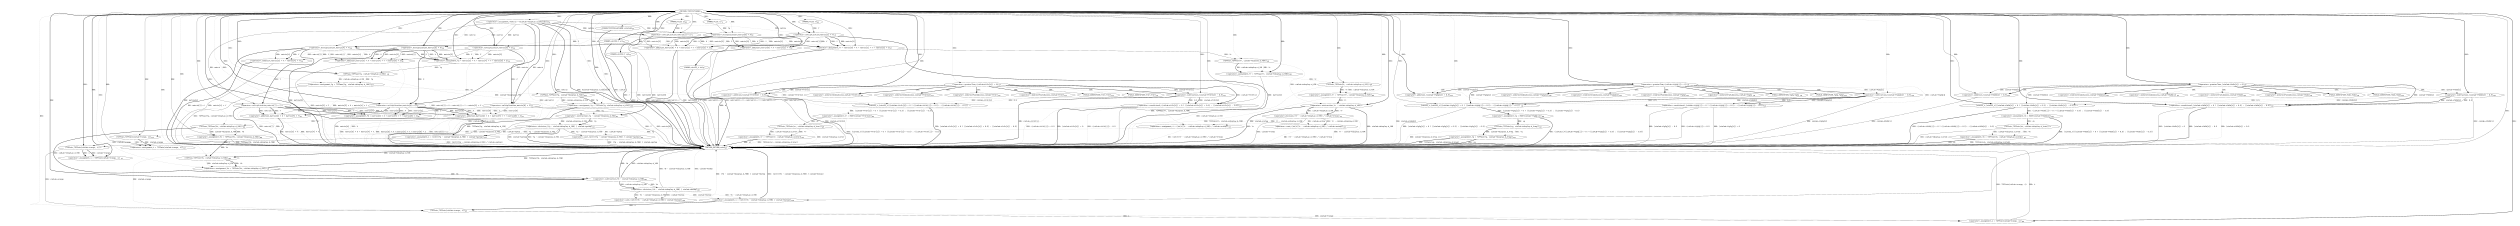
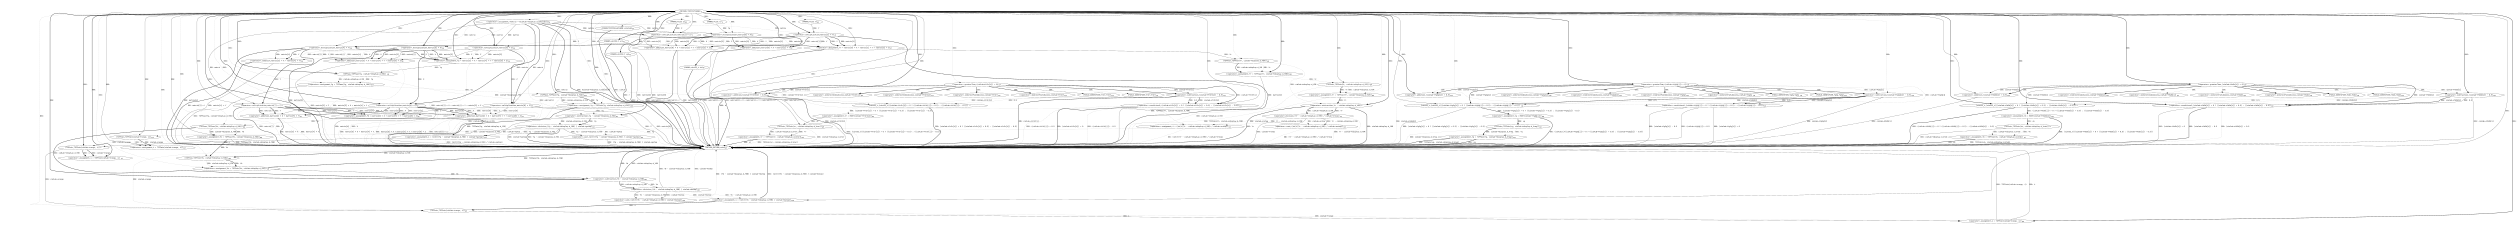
(989, 15) -> (874, 60)
